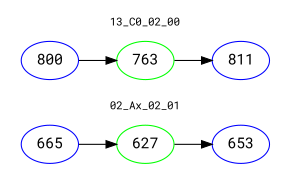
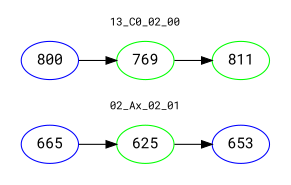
(145, 60) -> (145, 60)
(241, 60) -> (241, 60)
(145, 144) -> (145, 144)
